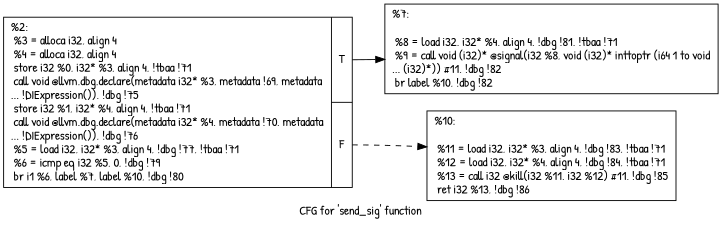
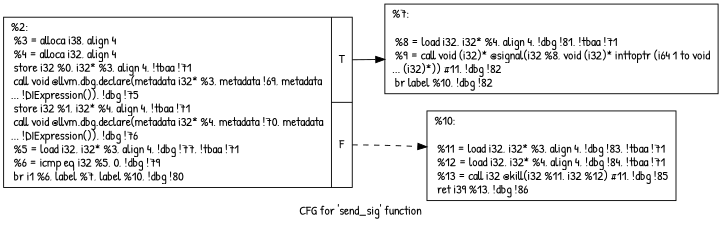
(64, 41) -> (64, 41)
(482, 190) -> (481, 190)
